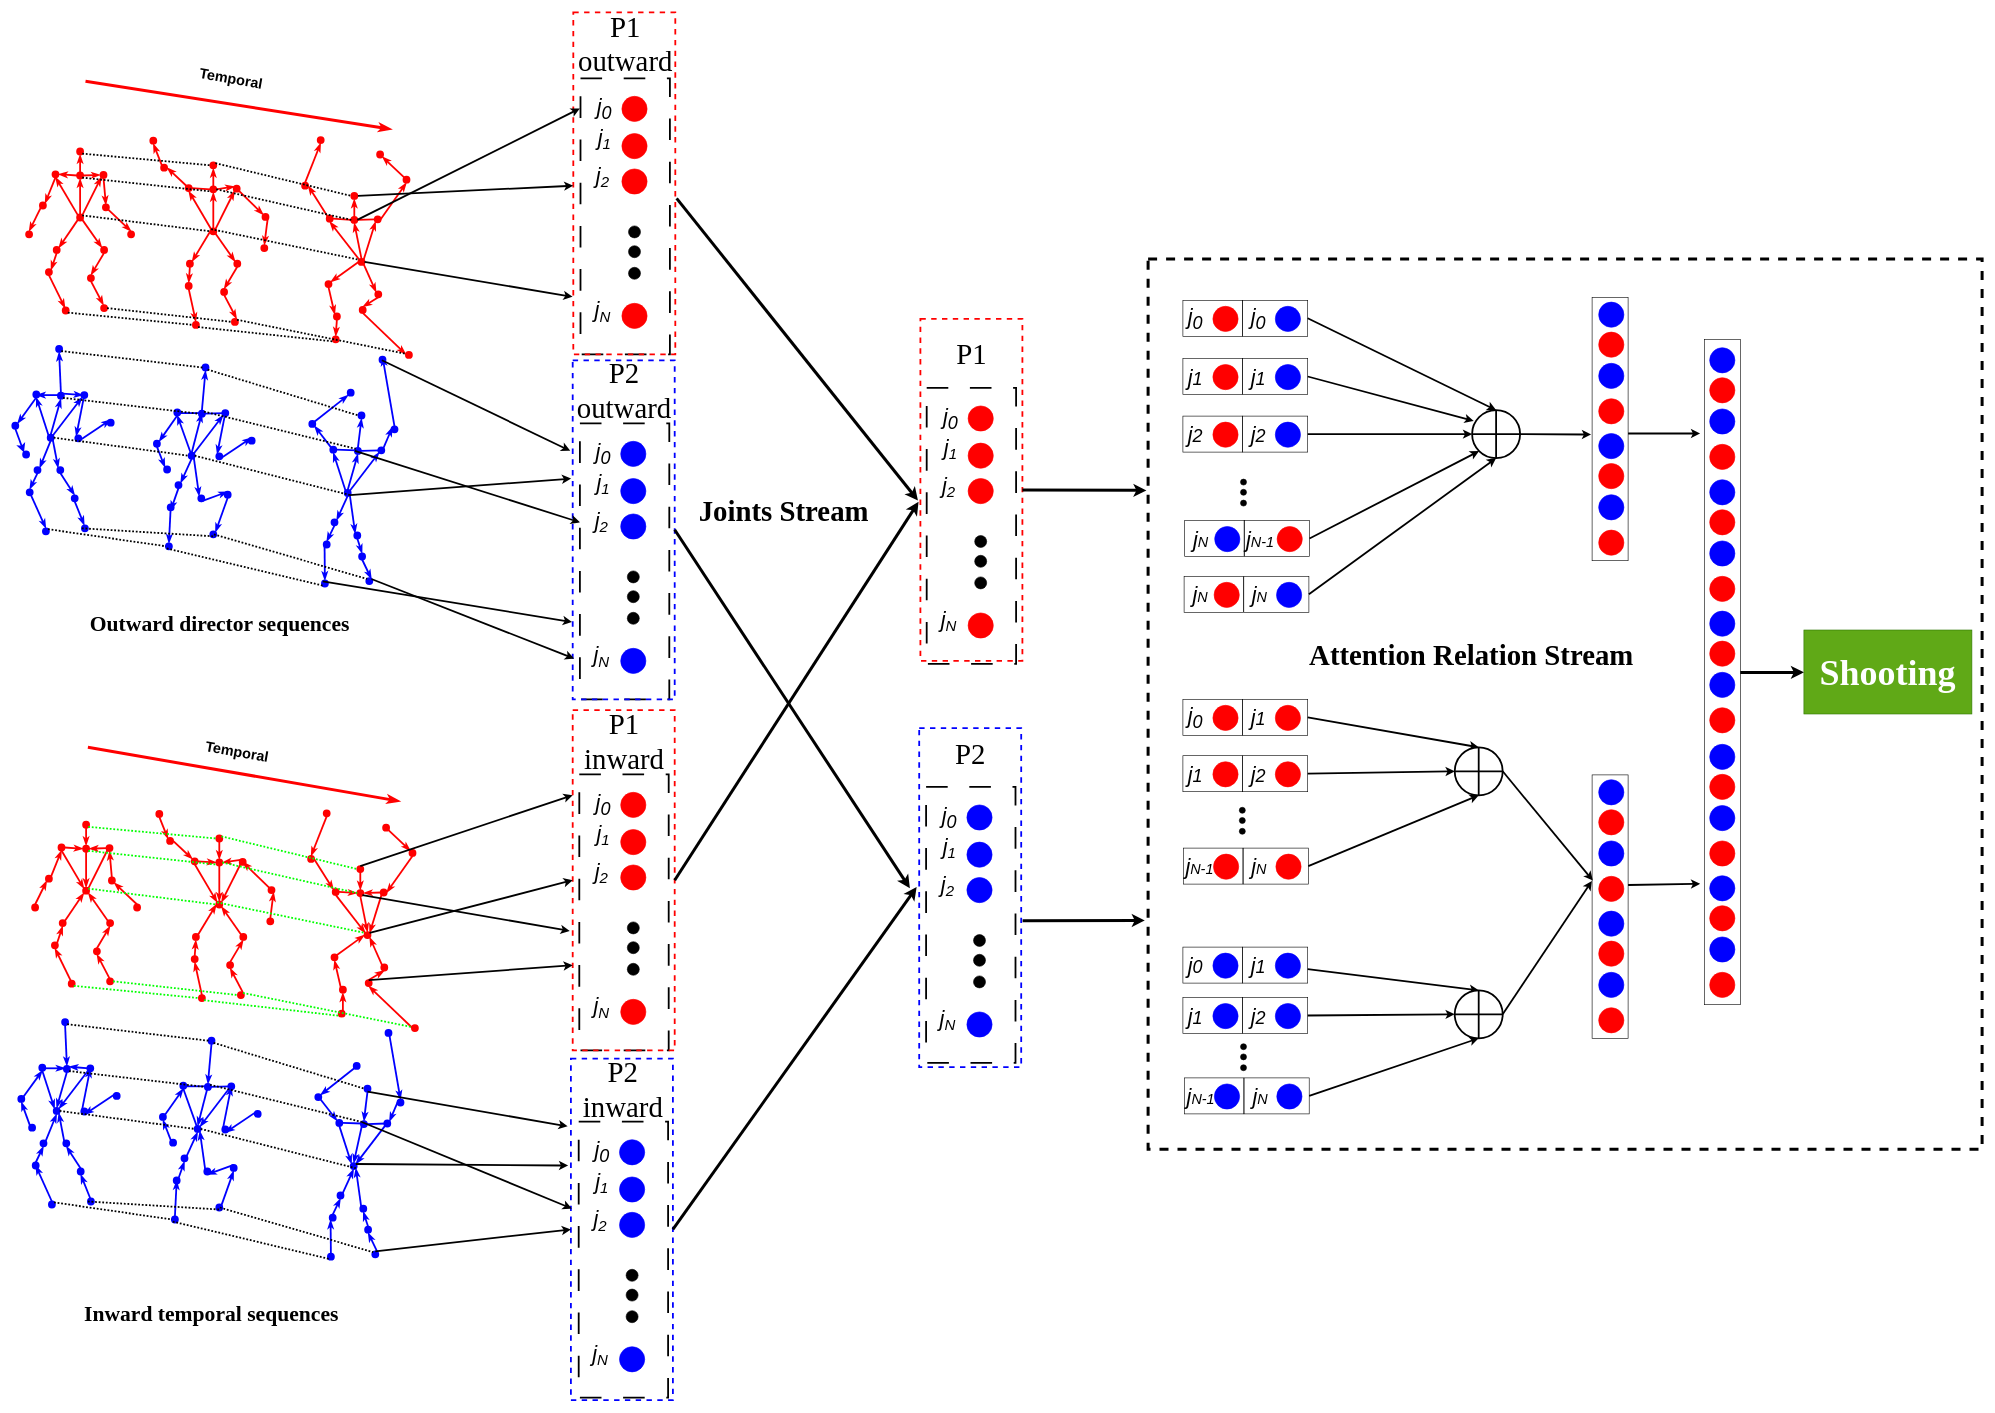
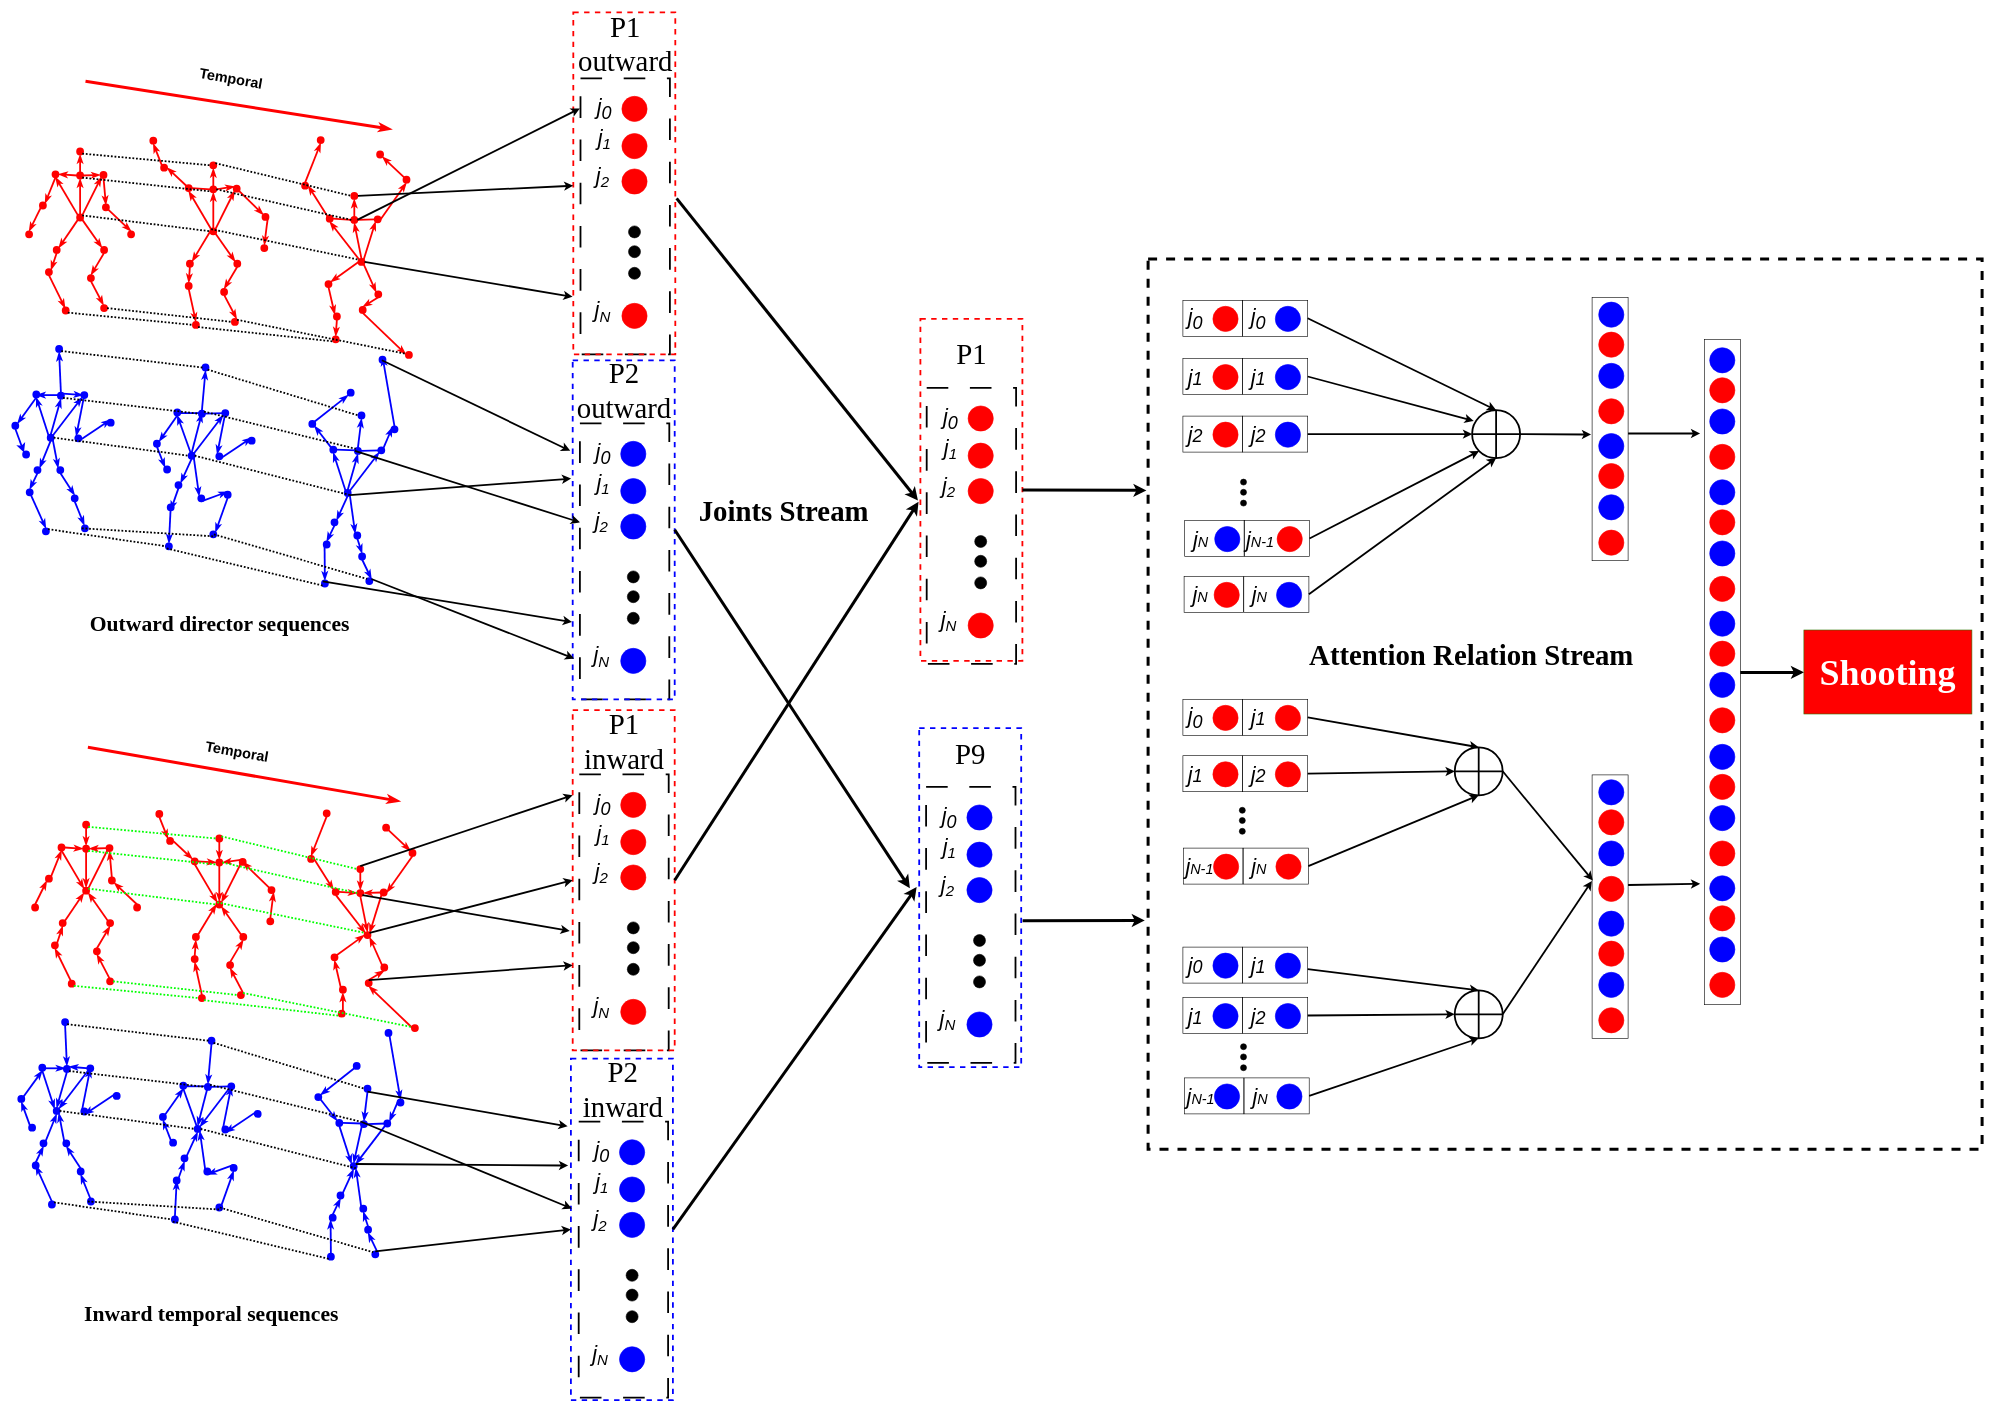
(1888, 672) -> (1888, 672)
(971, 755) -> (971, 755)
